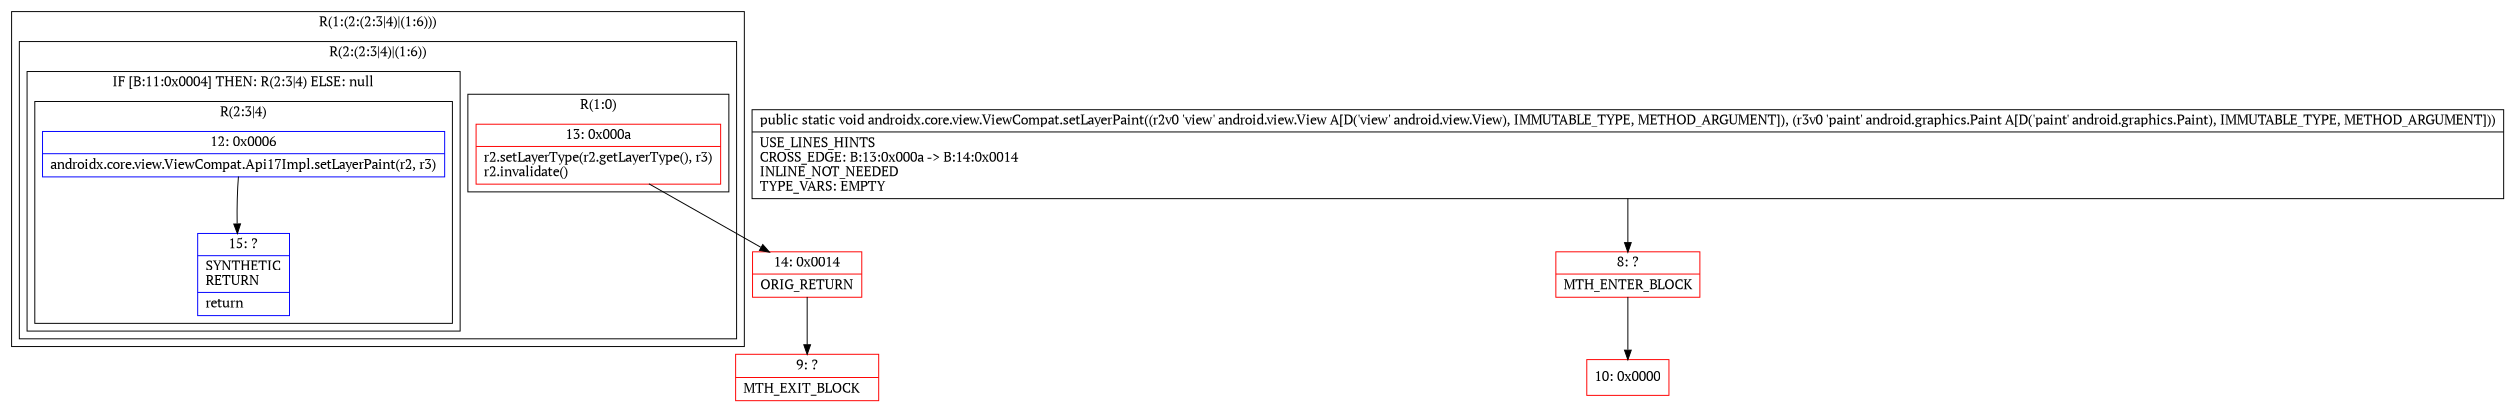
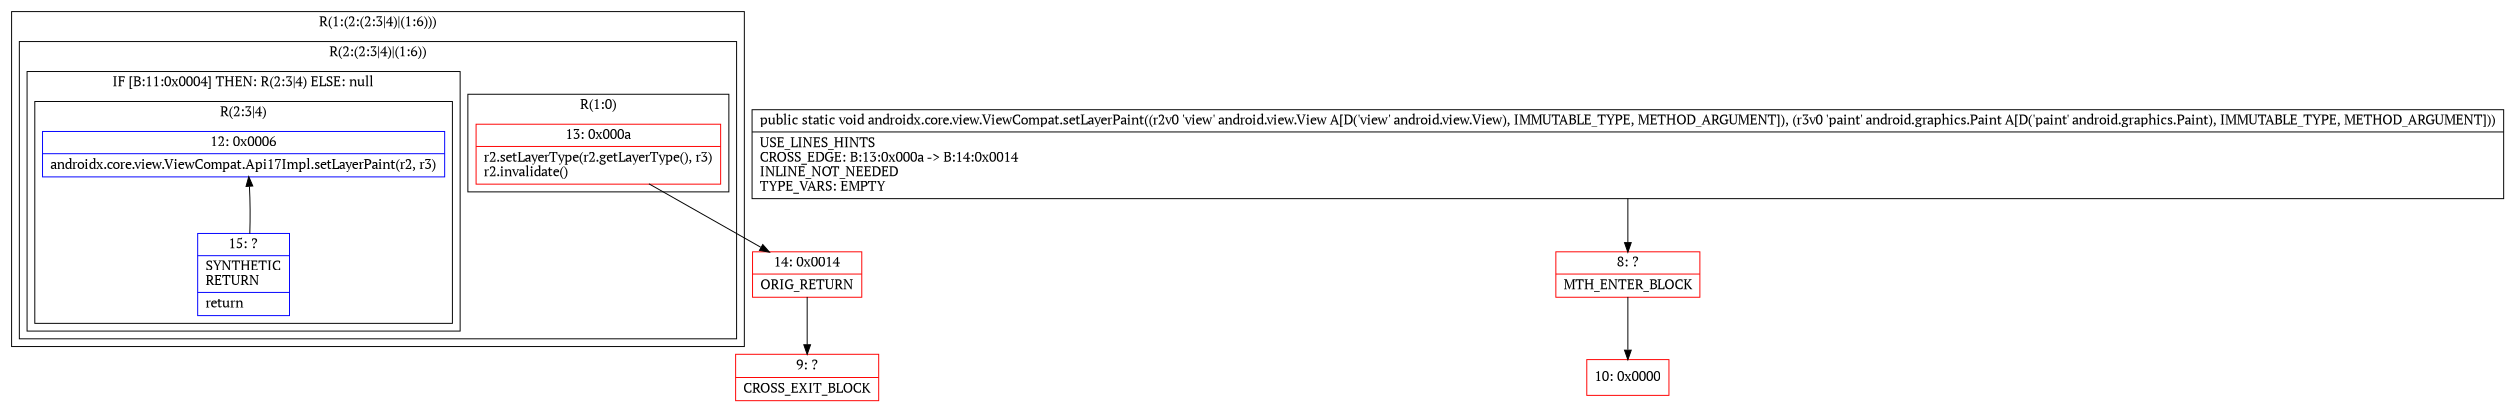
(237, 200) -> (250, 210)
(802, 389) -> (807, 389)
